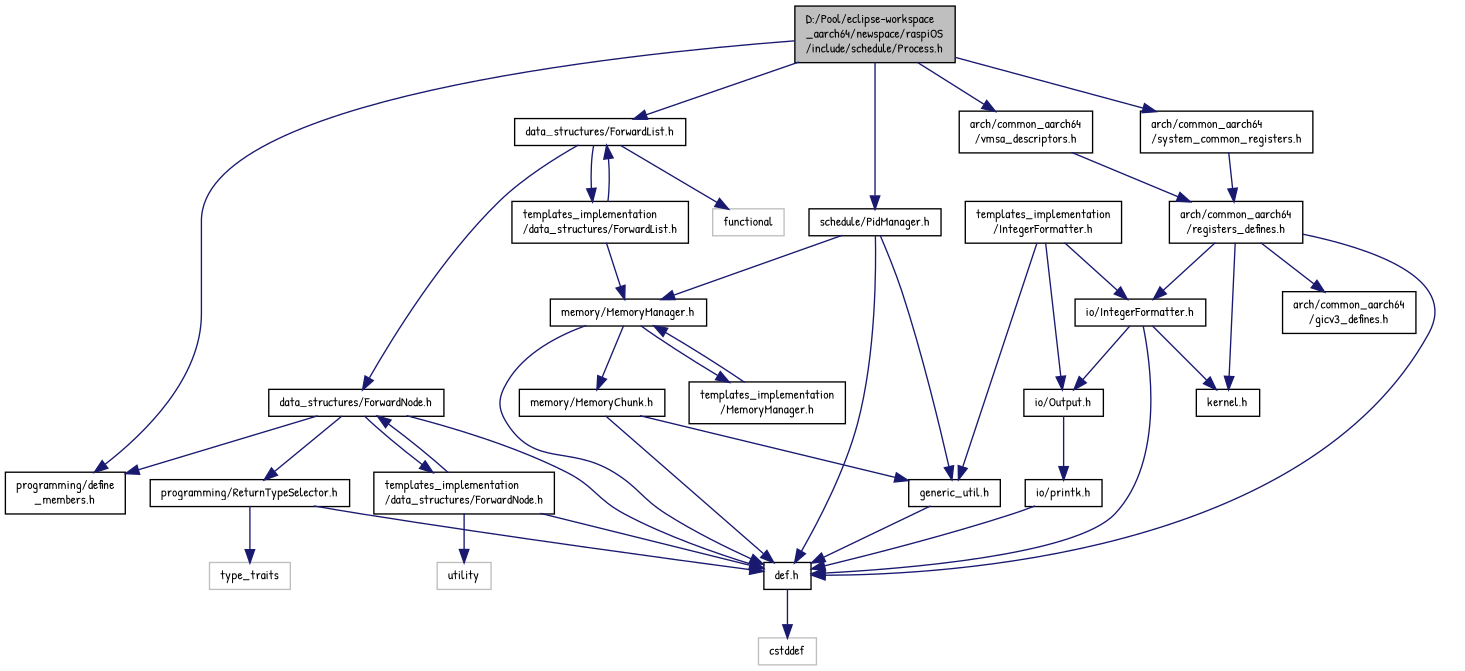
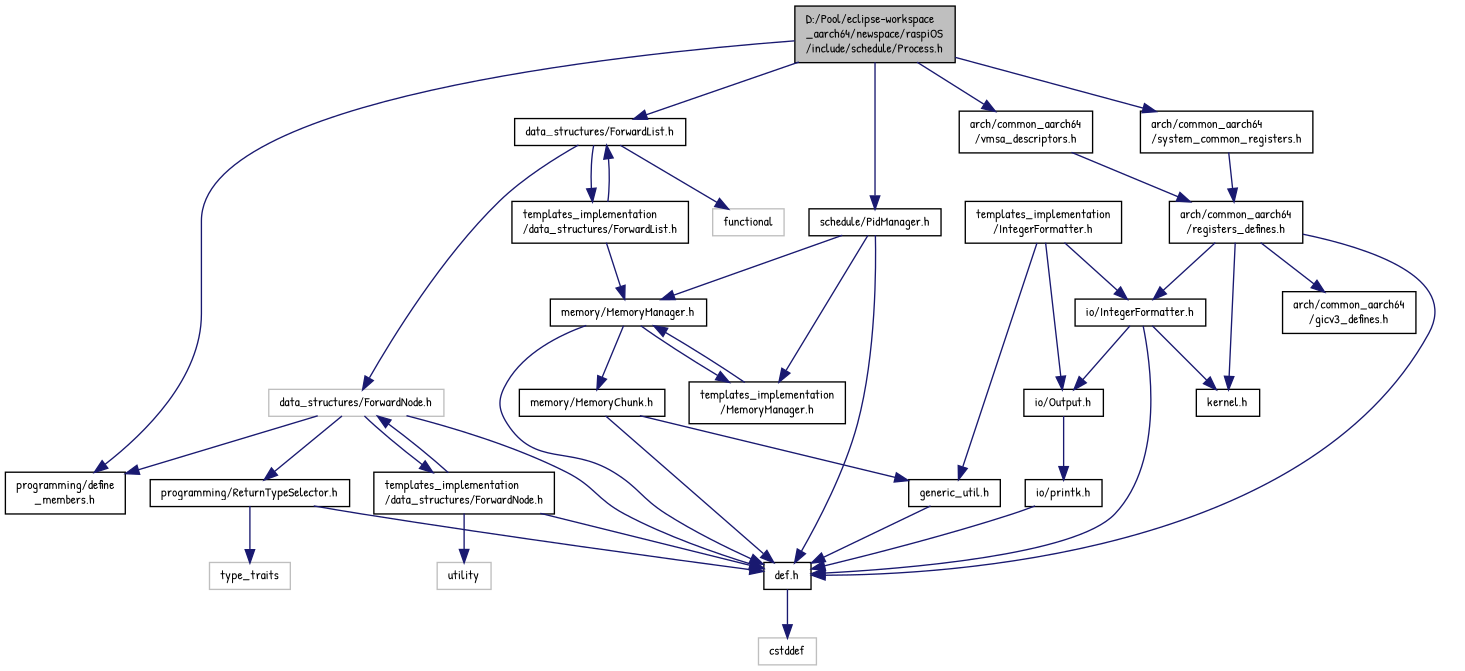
(919, 349) -> (827, 303)
(356, 403) -> (356, 403)
